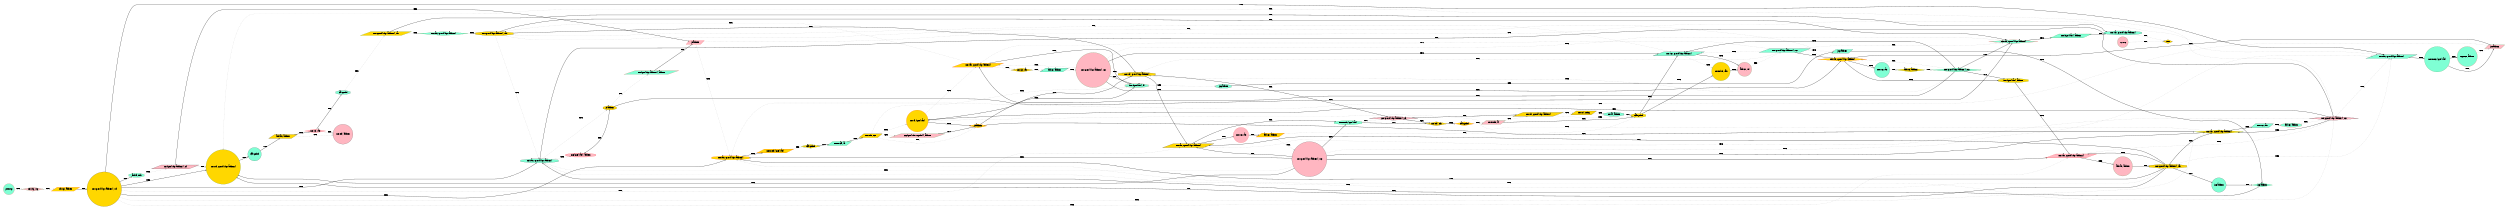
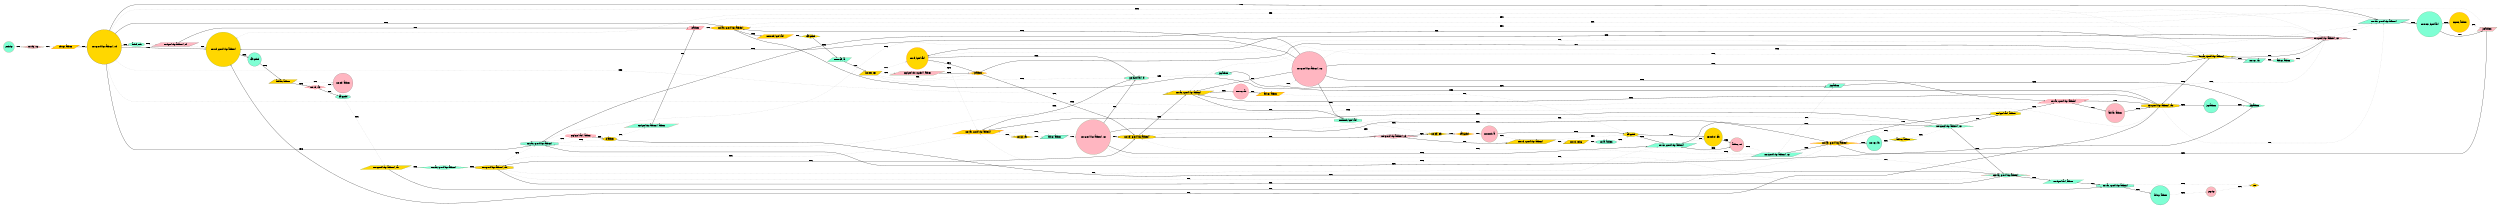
(2123, 42) -> (2211, 192)
(2467, 57) -> (2460, 22)
(1493, 122) -> (1489, 134)
(1393, 123) -> (1393, 127)
none -> (2160, 195)
